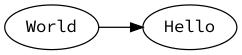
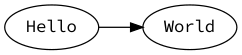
(114, 27) -> (114, 27)
